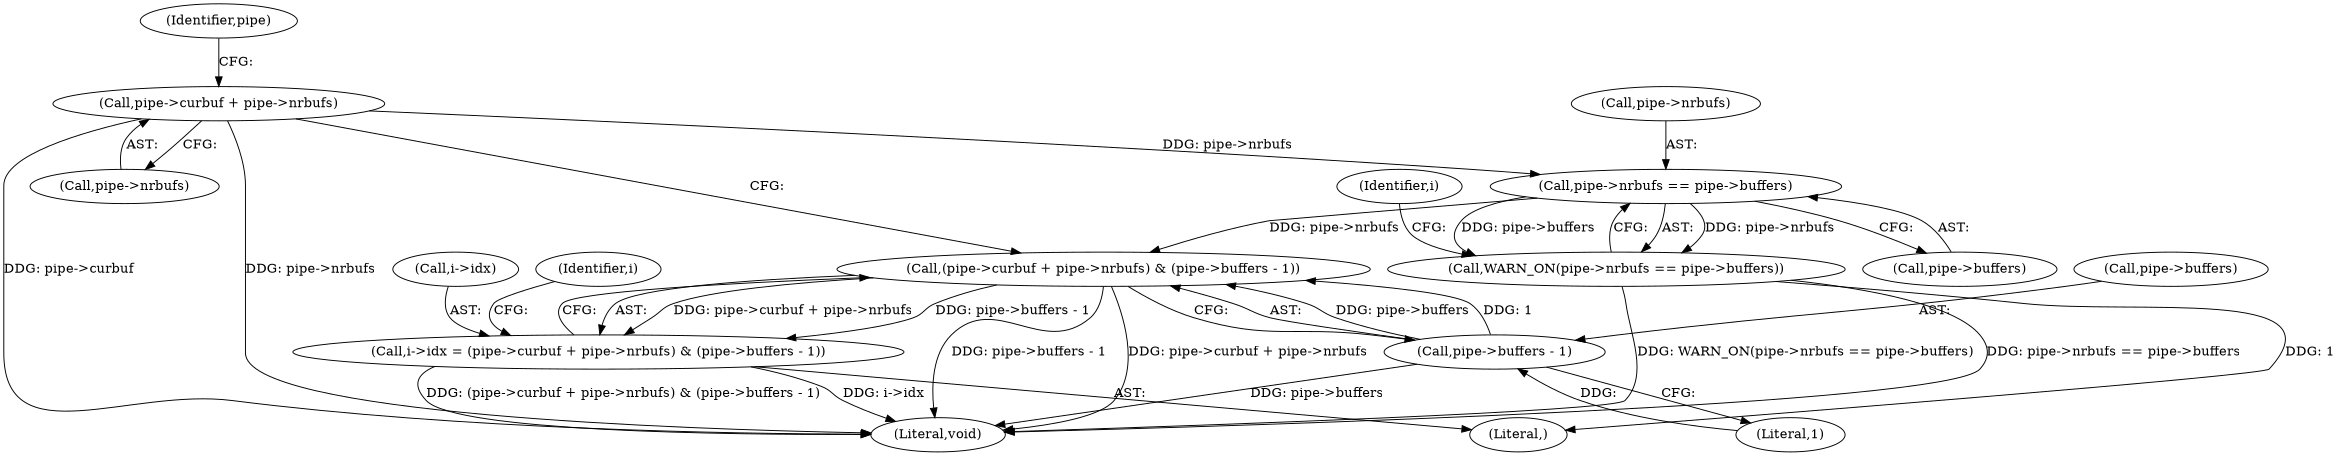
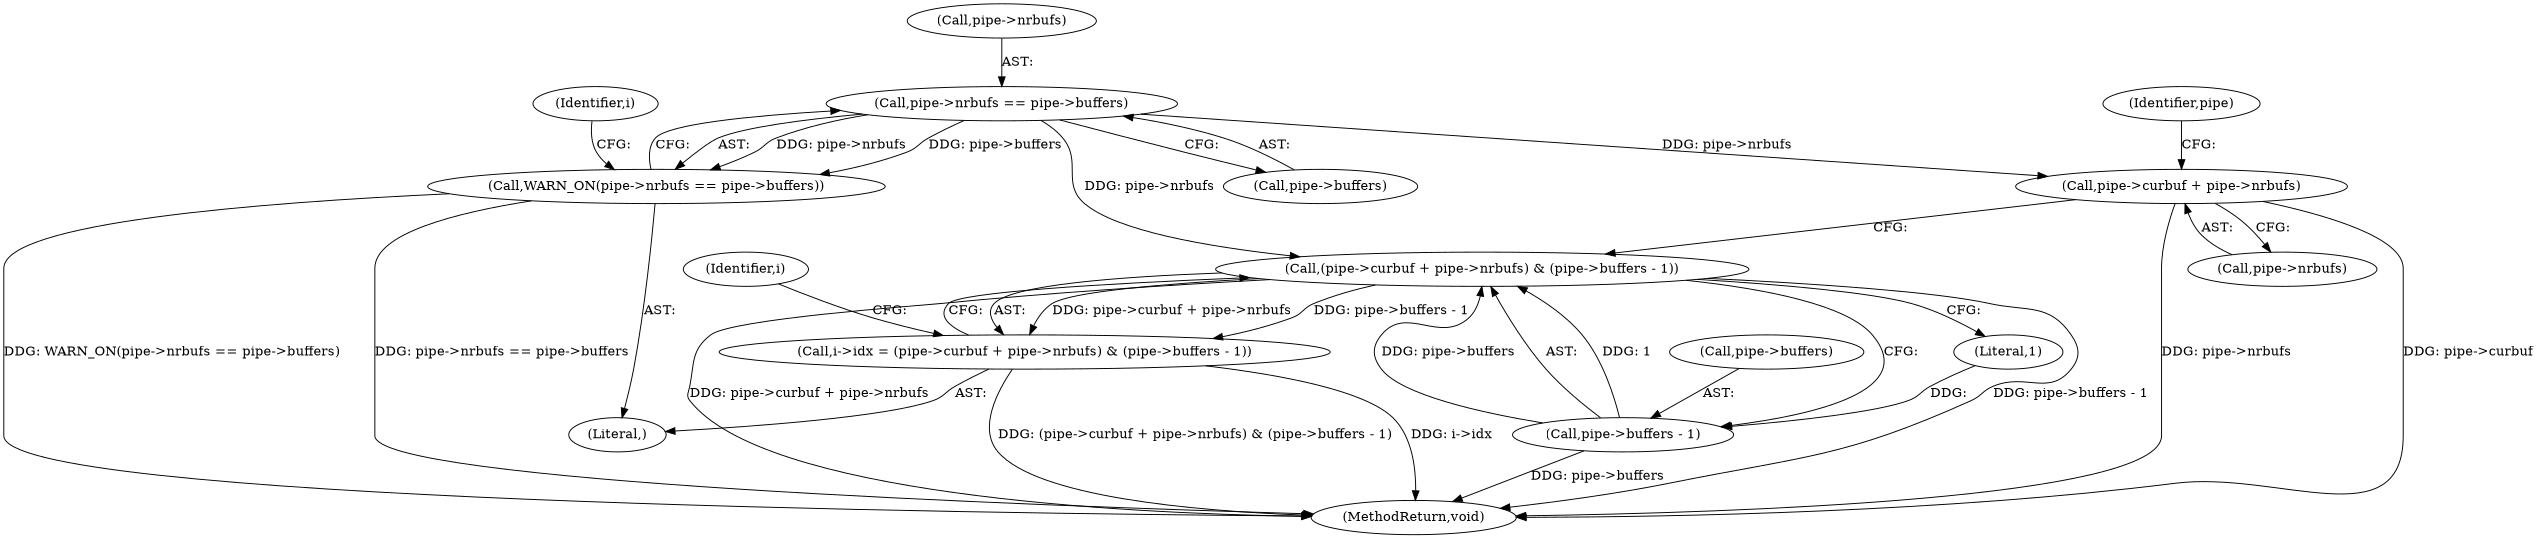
(950, 139) -> (1589, 145)
(456, 269) -> none
(2310, 352) -> (662, 311)
(1644, 394) -> (1854, 293)
(938, 435) -> (1414, 518)
